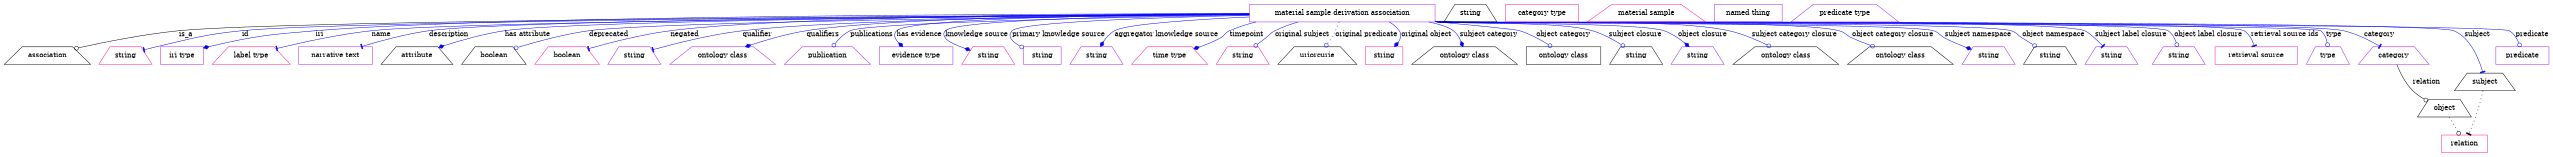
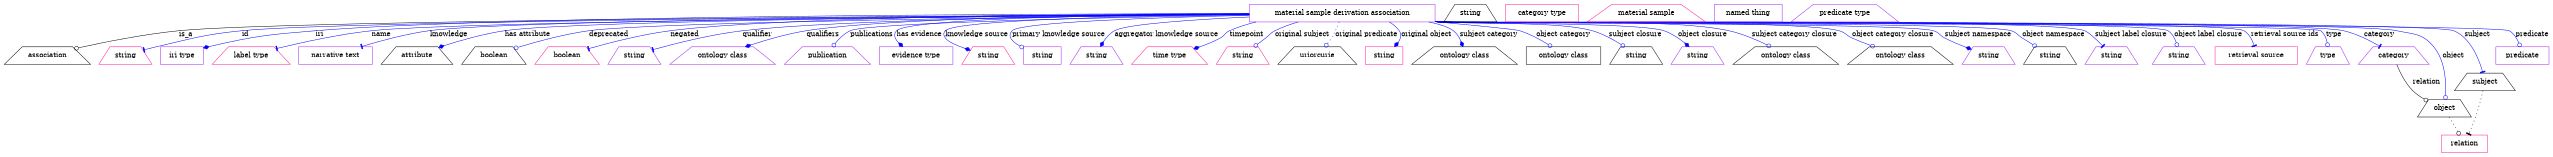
none -> (1962, 23)
(449, 34) -> (449, 34)
